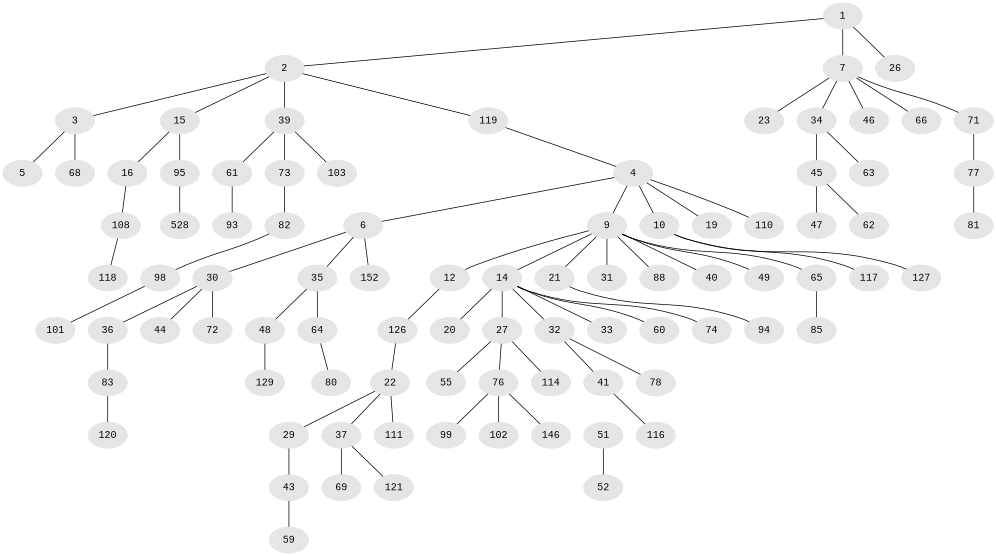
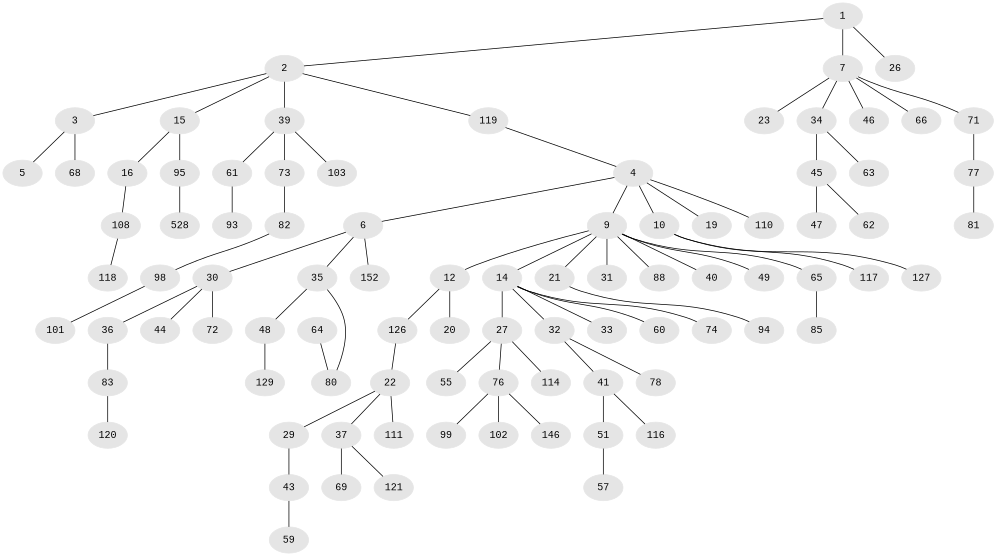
(317, 304) -> (345, 328)
(476, 304) -> (450, 304)
none -> (603, 409)
(603, 488) -> (603, 488)
